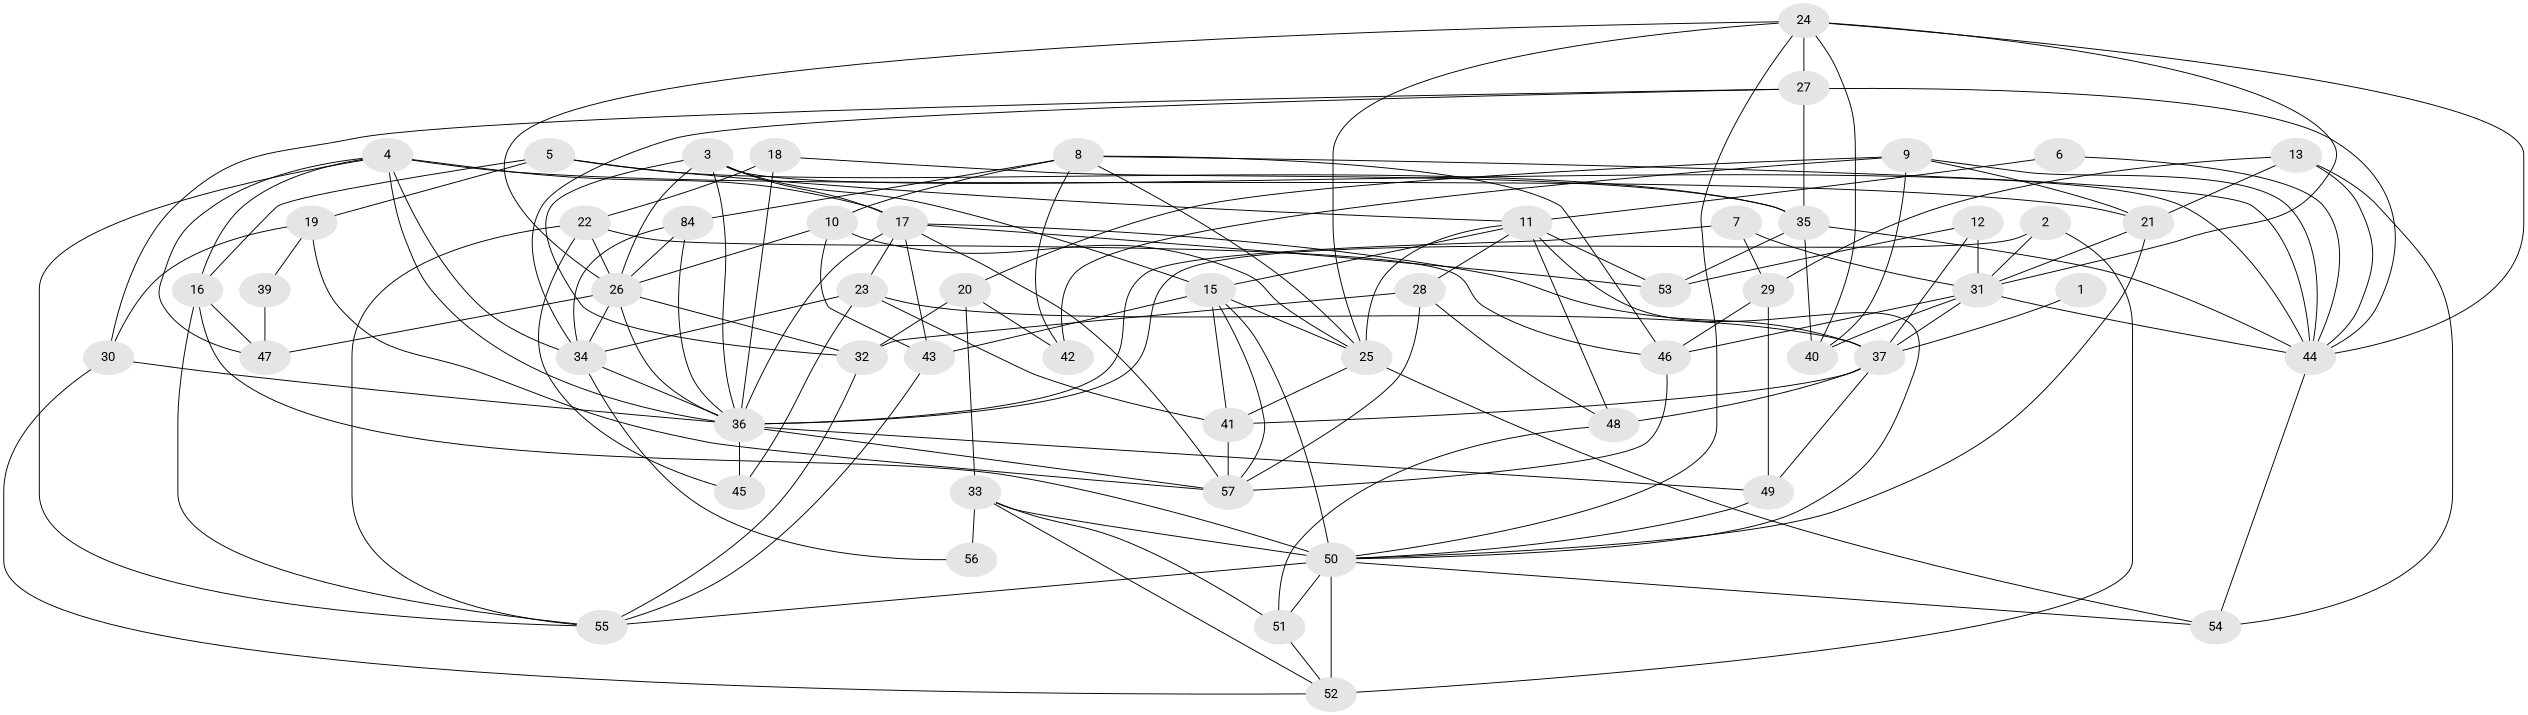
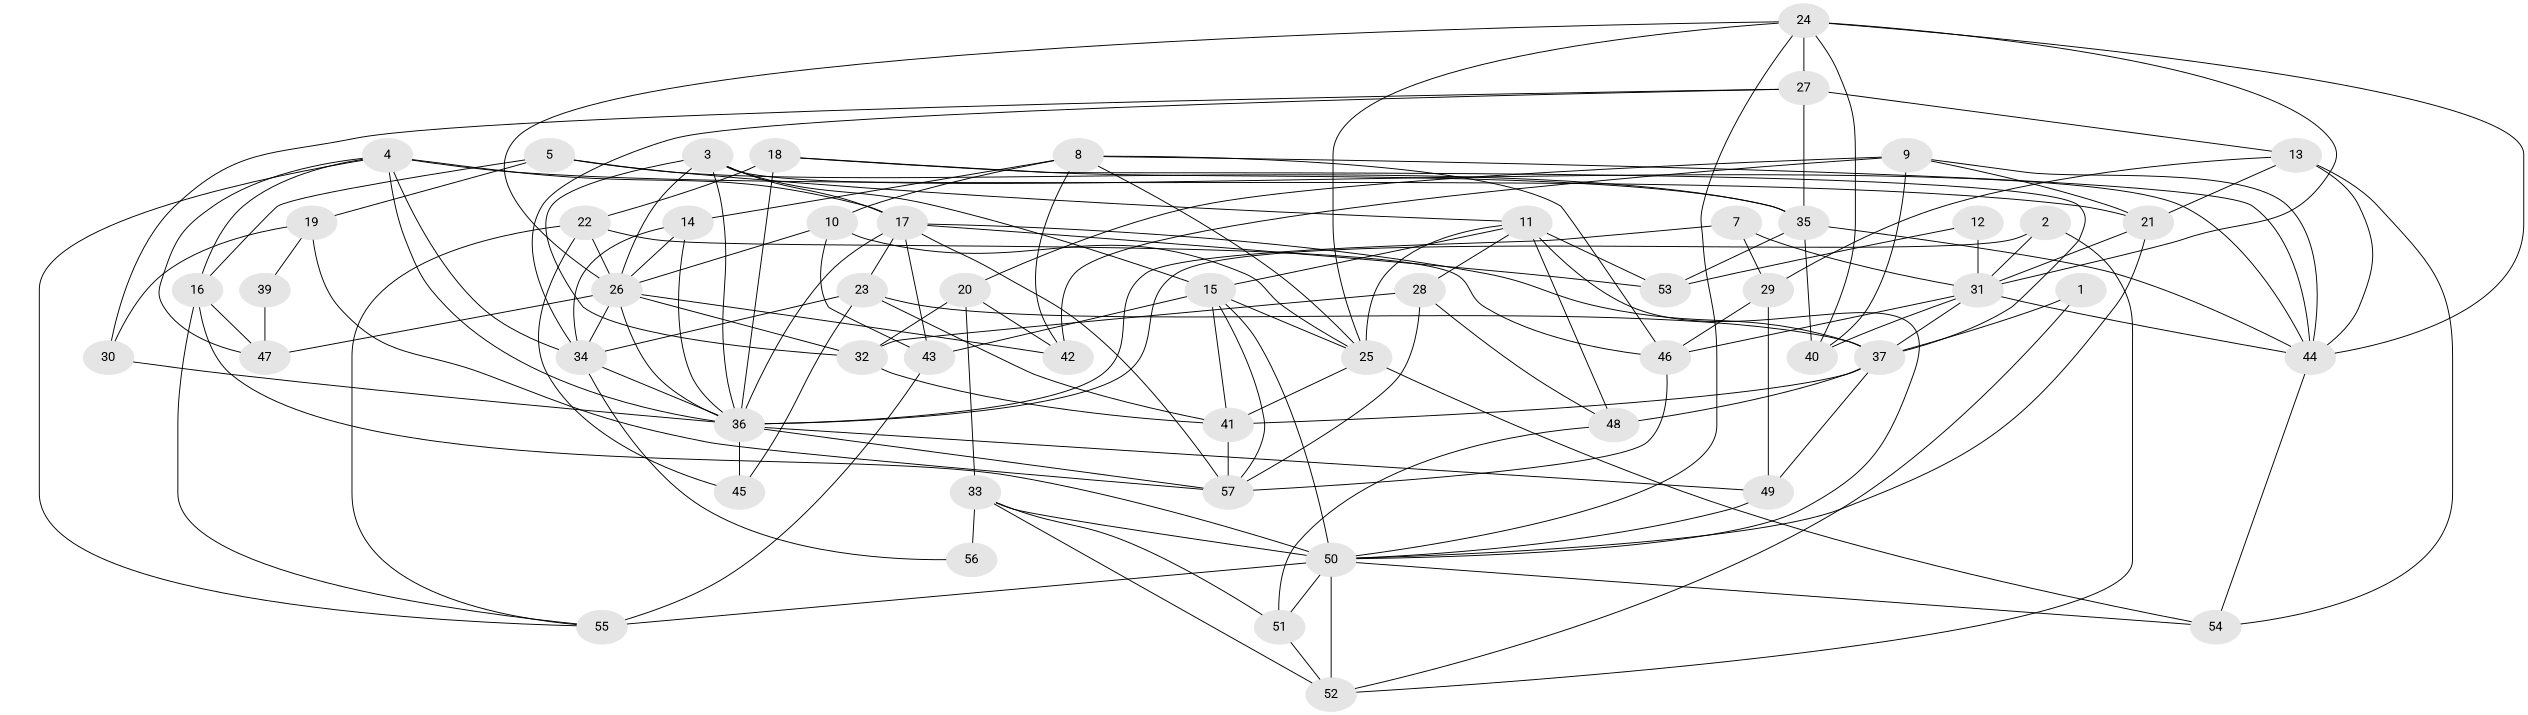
(2211, 107) -> (2050, 122)
(2059, 155) -> none
(688, 223) -> (688, 223)
(1929, 290) -> (1871, 182)
none -> (833, 322)
(763, 519) -> (1048, 407)
(531, 675) -> (1747, 558)
